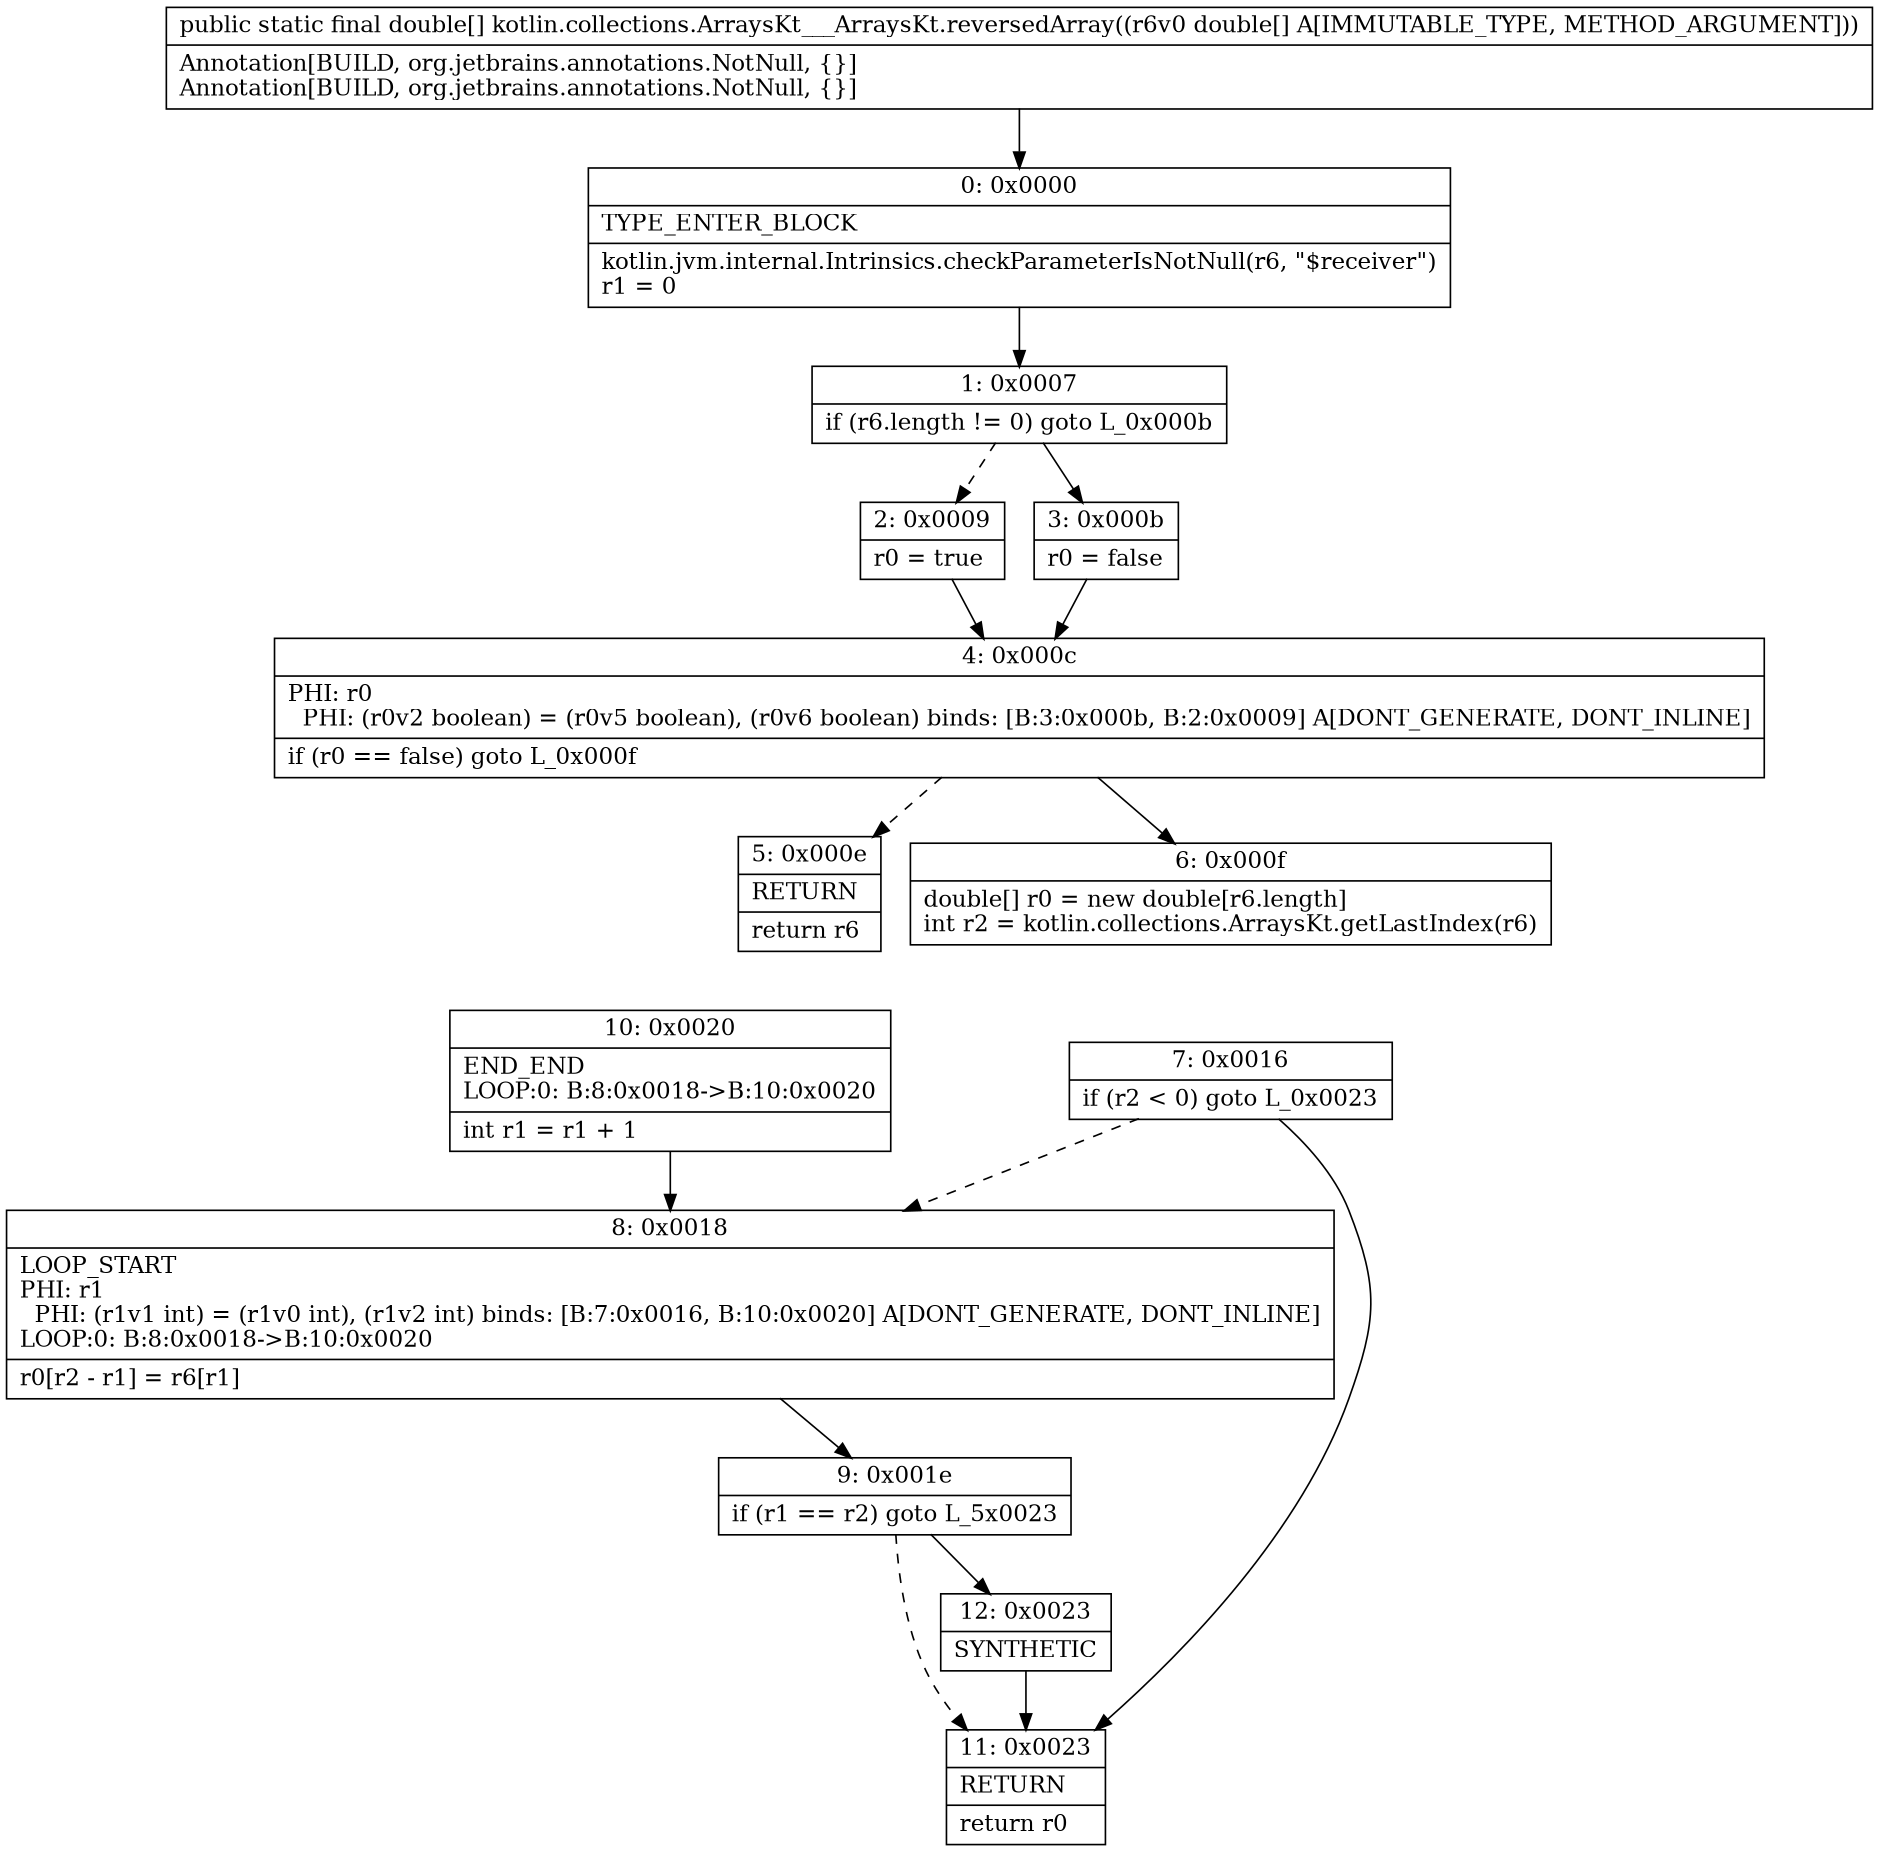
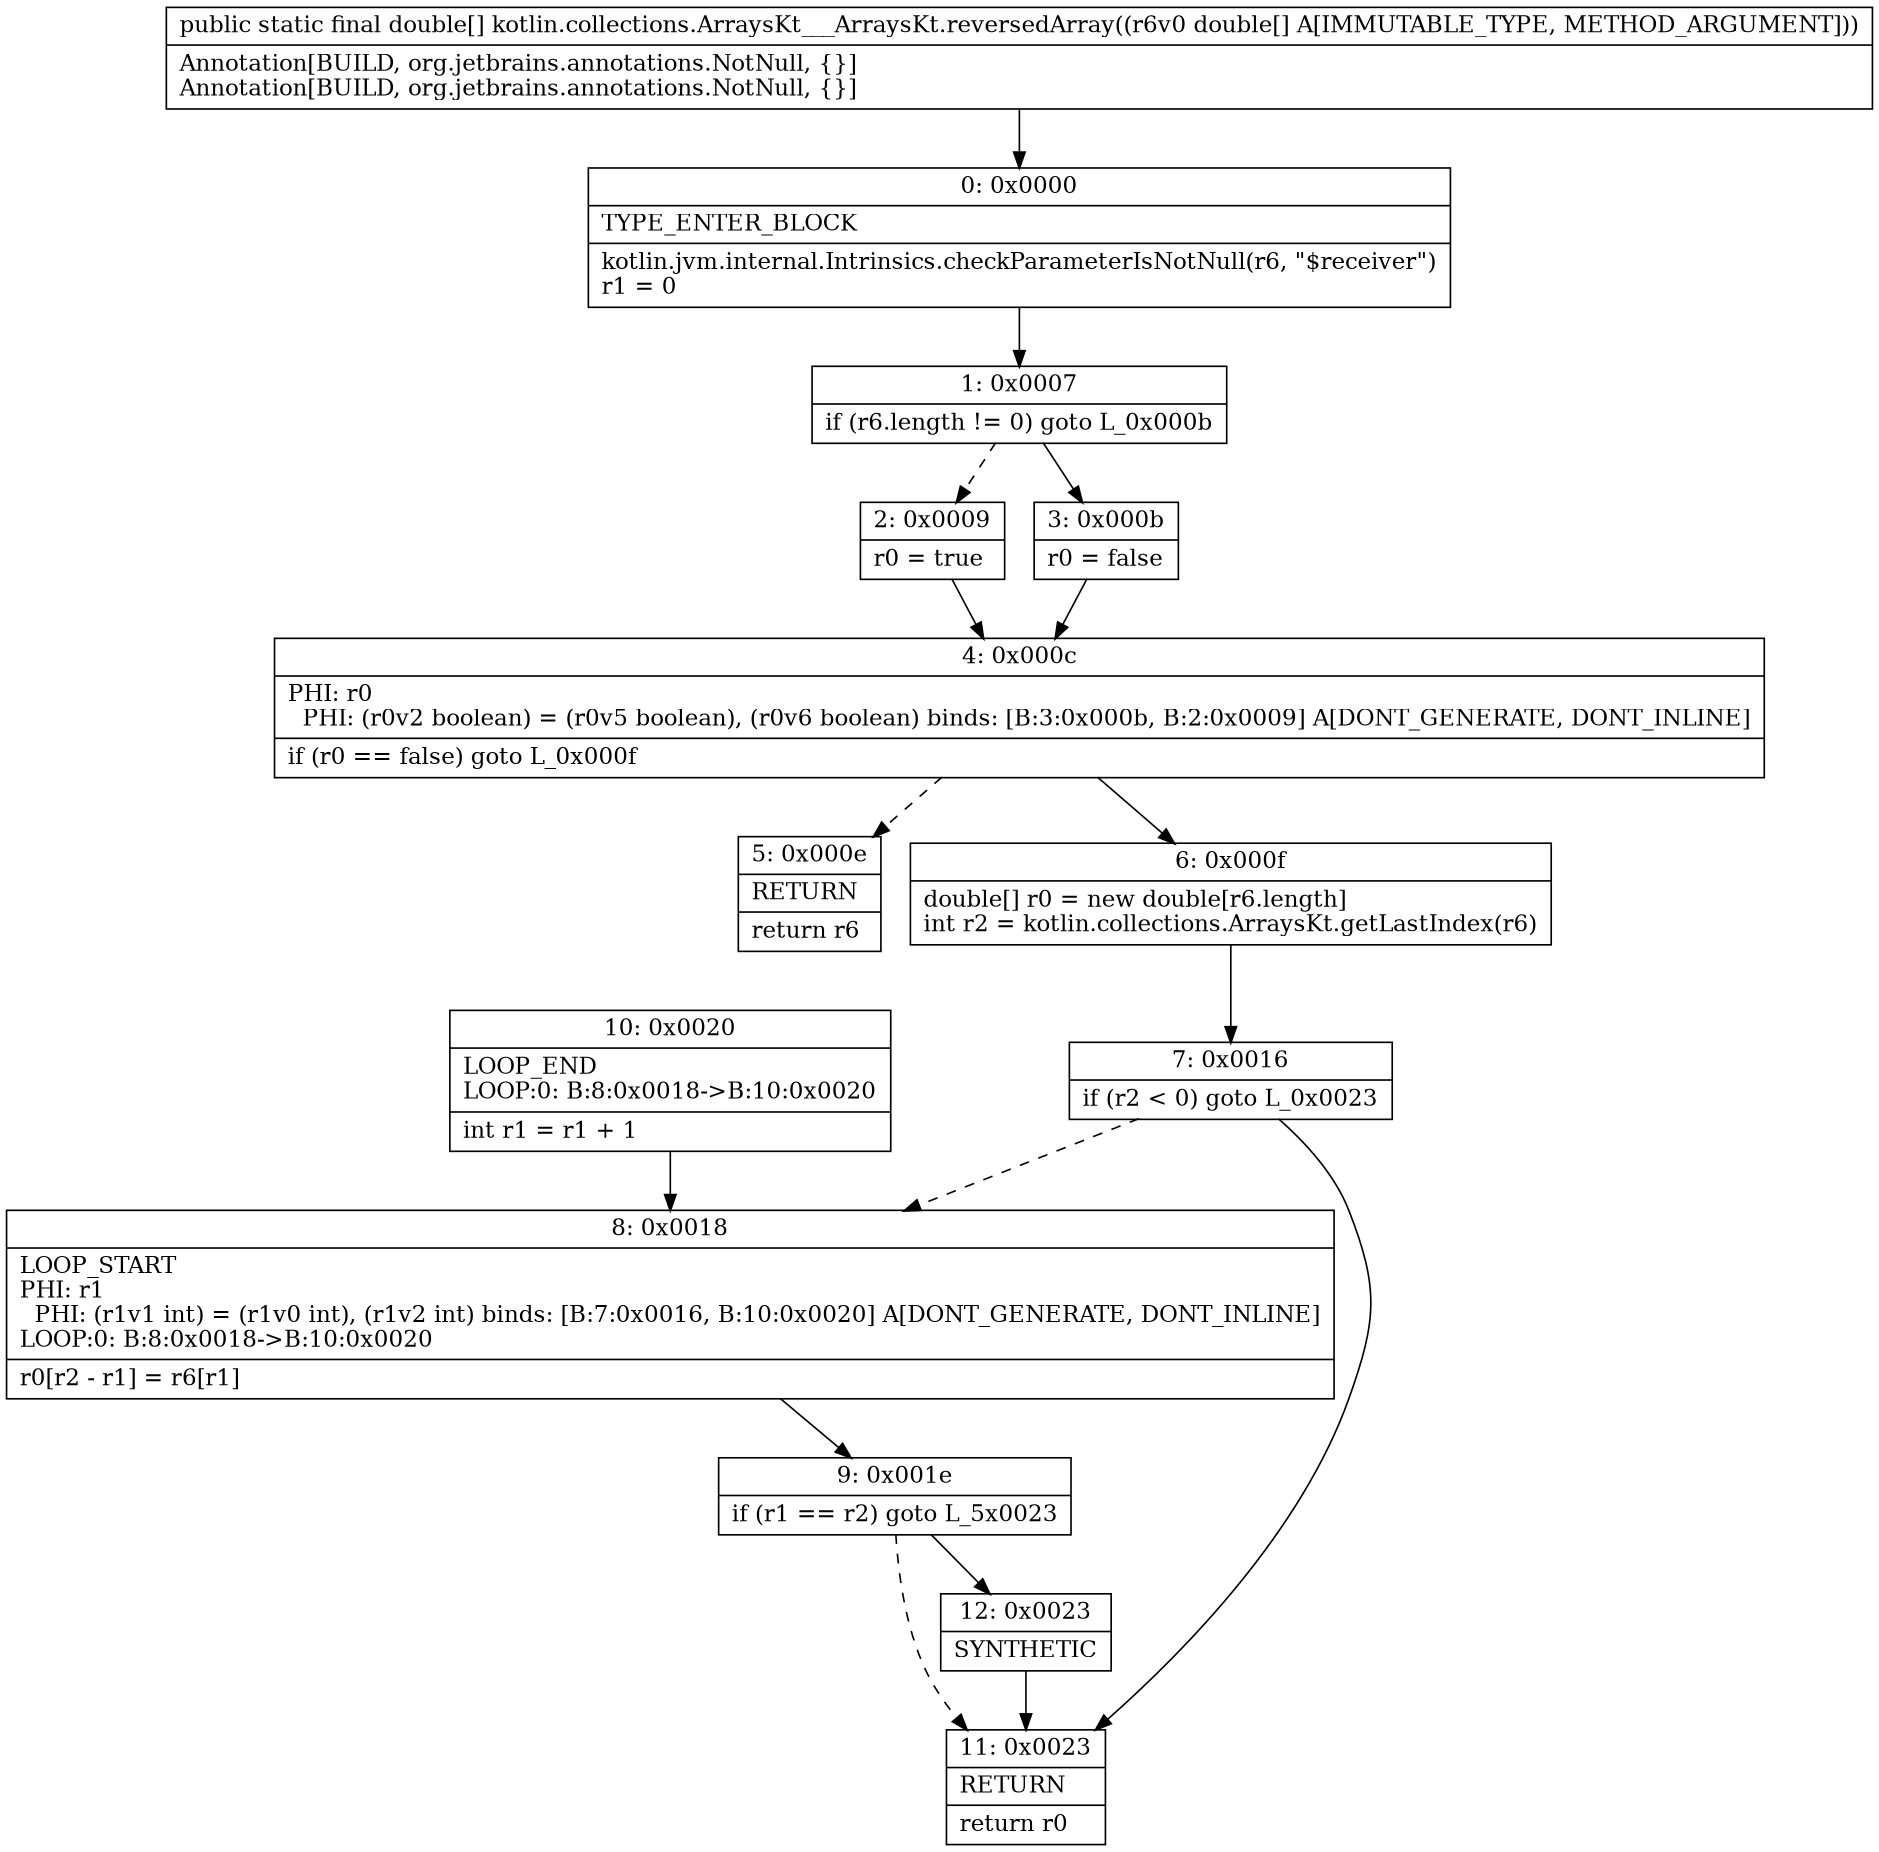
none -> (1231, 985)
(524, 1067) -> (530, 1067)
